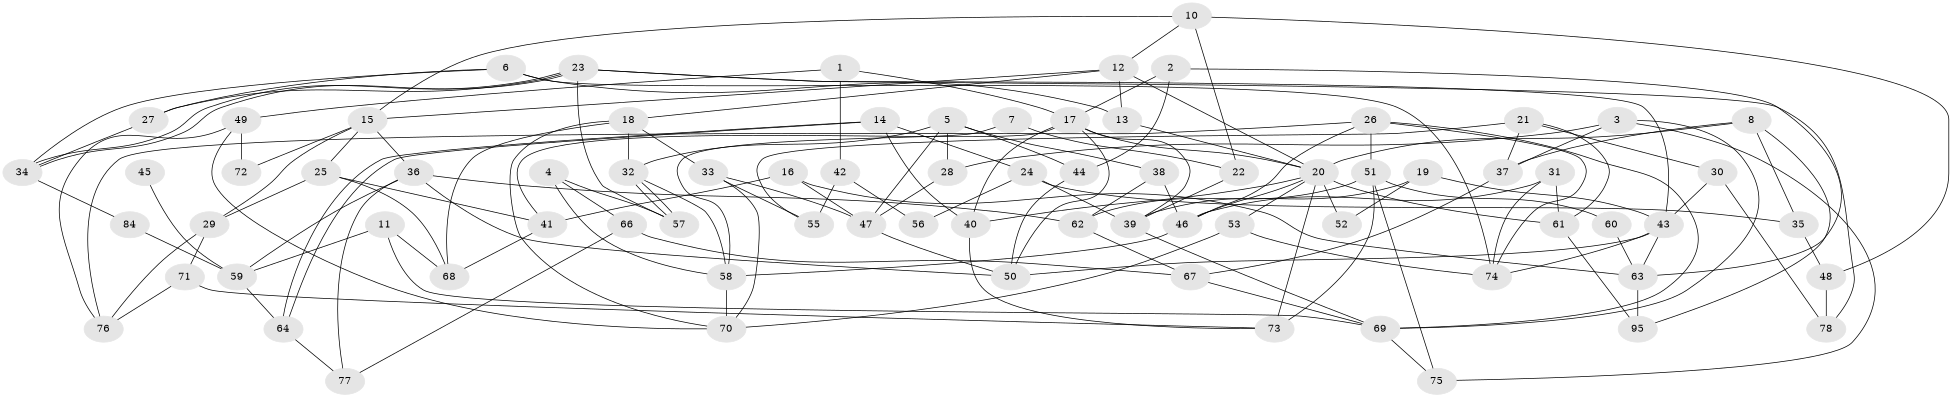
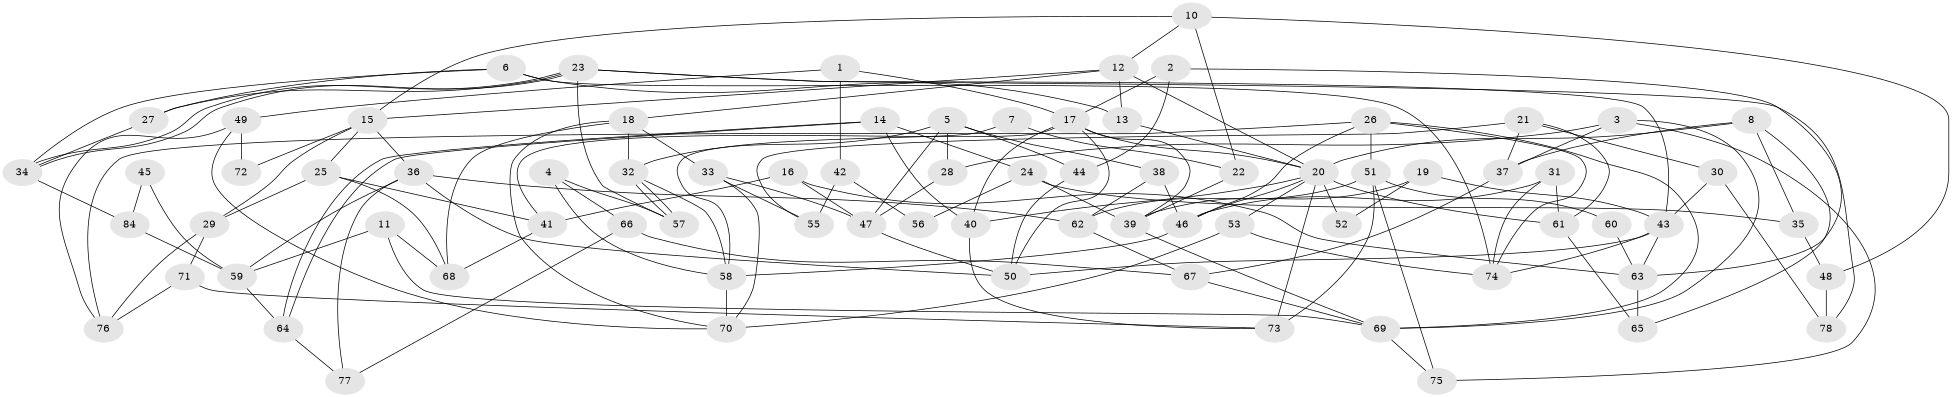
none -> (137, 199)
(1638, 329) -> (1638, 329)
